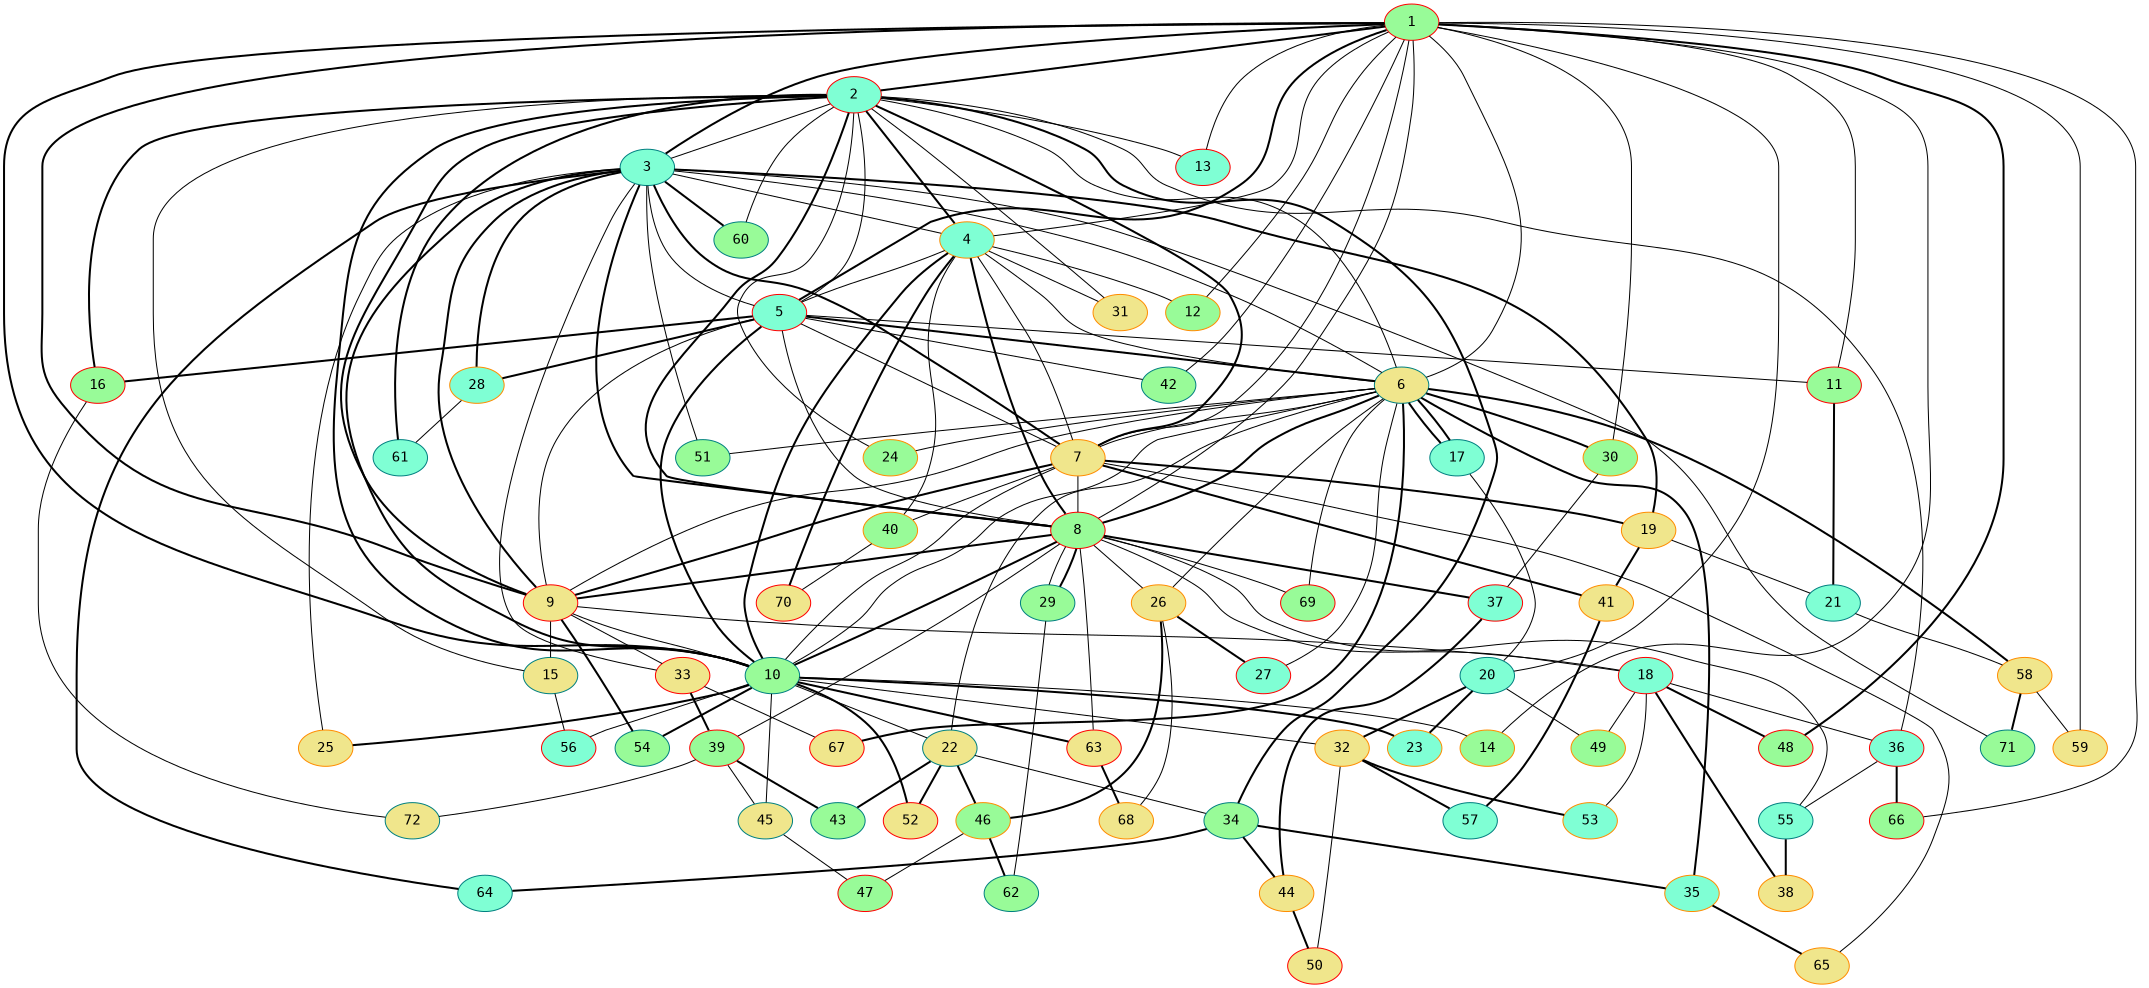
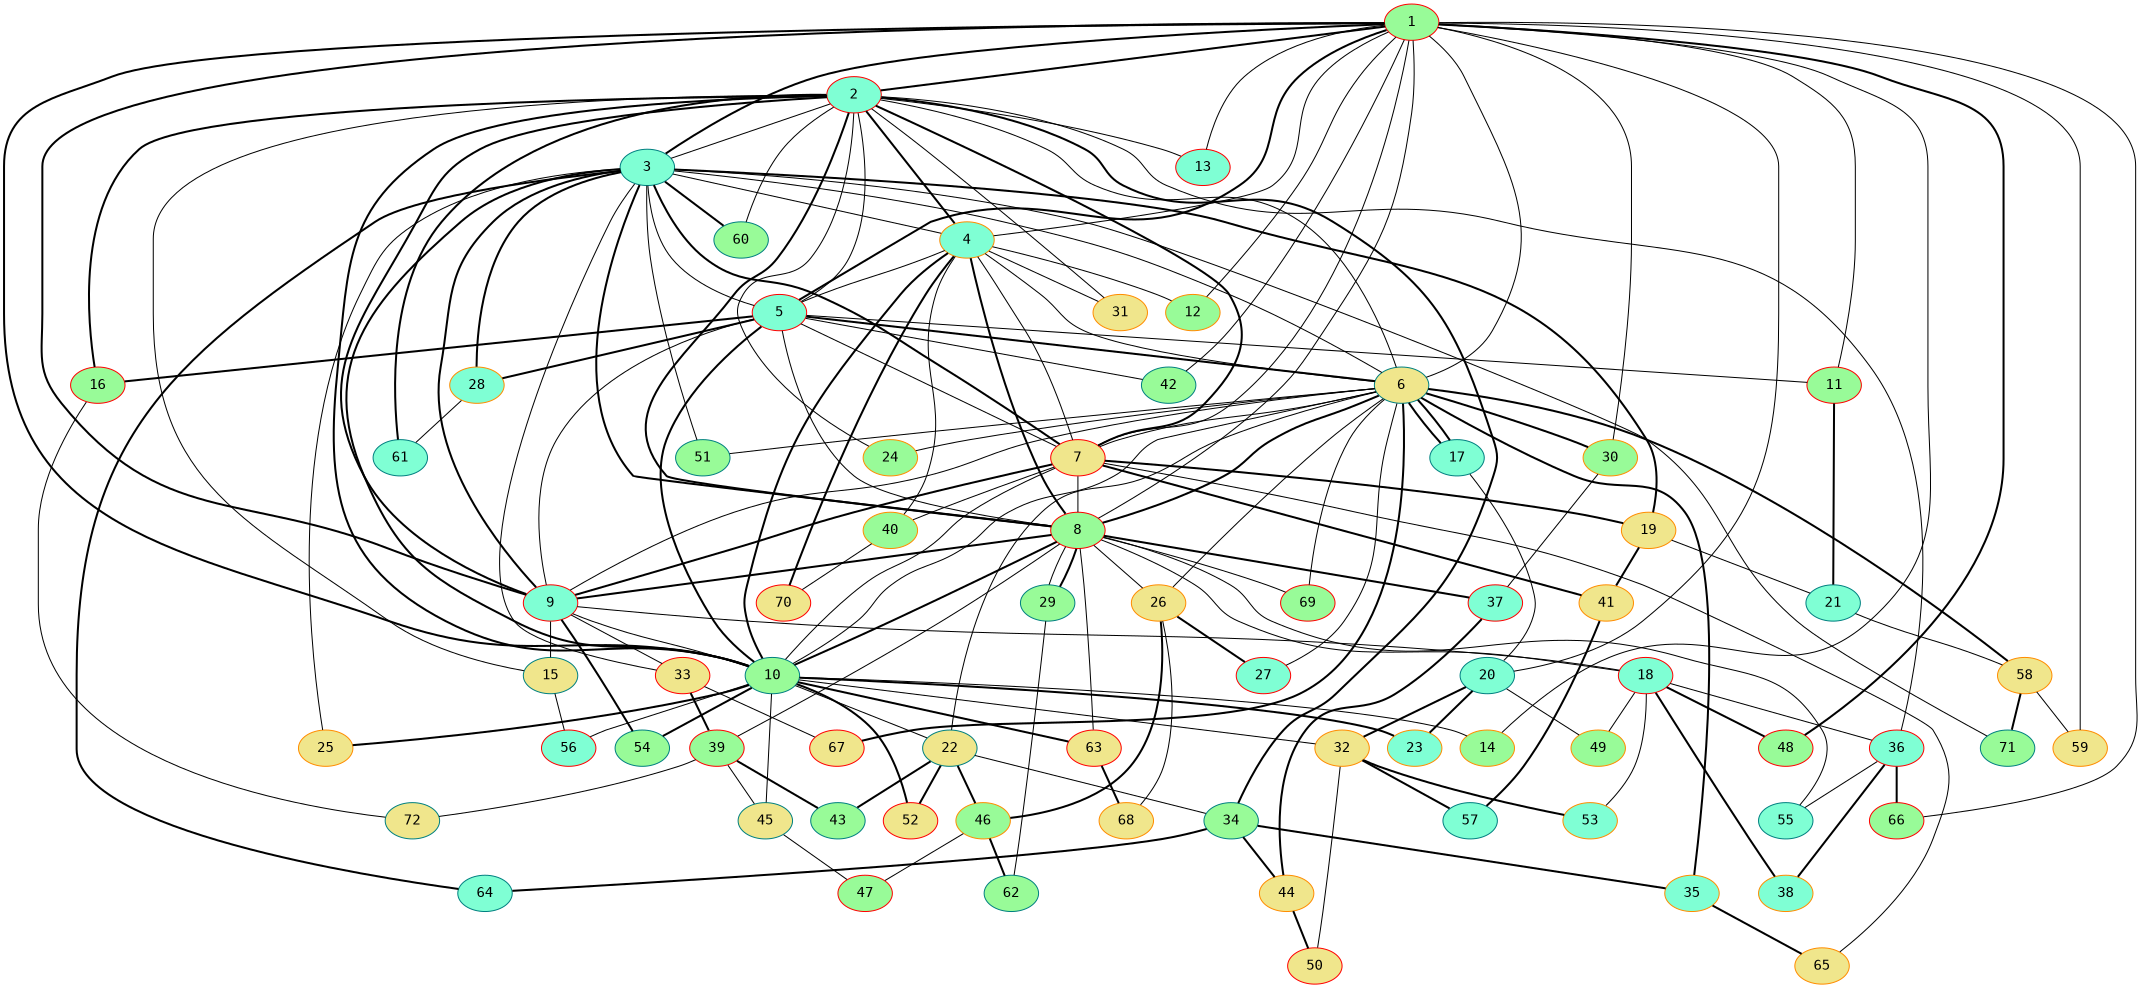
(1078, 458) -> (1078, 458)
(551, 603) -> (551, 603)
(1786, 857) -> (1841, 821)
(1786, 893) -> (1786, 893)
